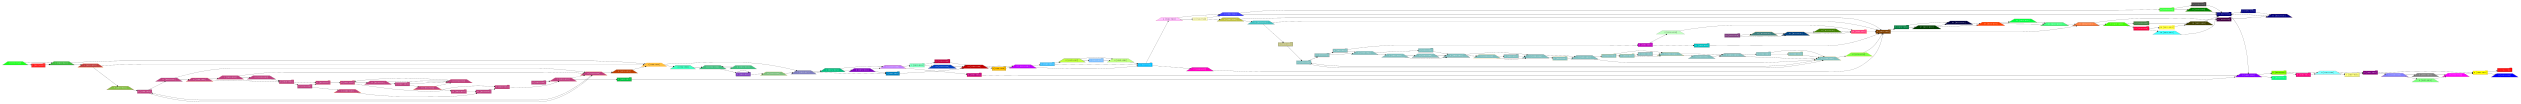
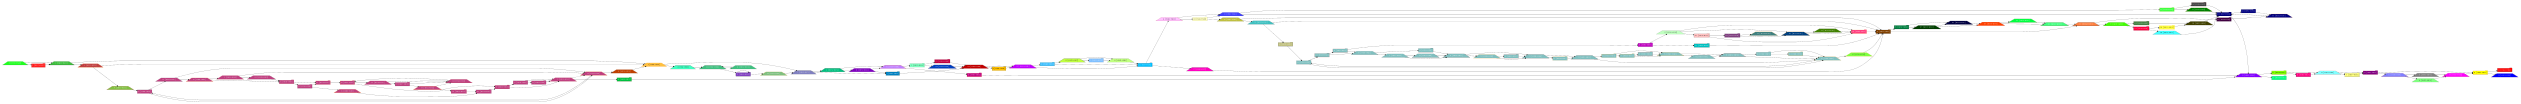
(1779, 34) -> (1733, 30)
none -> (1702, 36)
none -> (520, 83)
